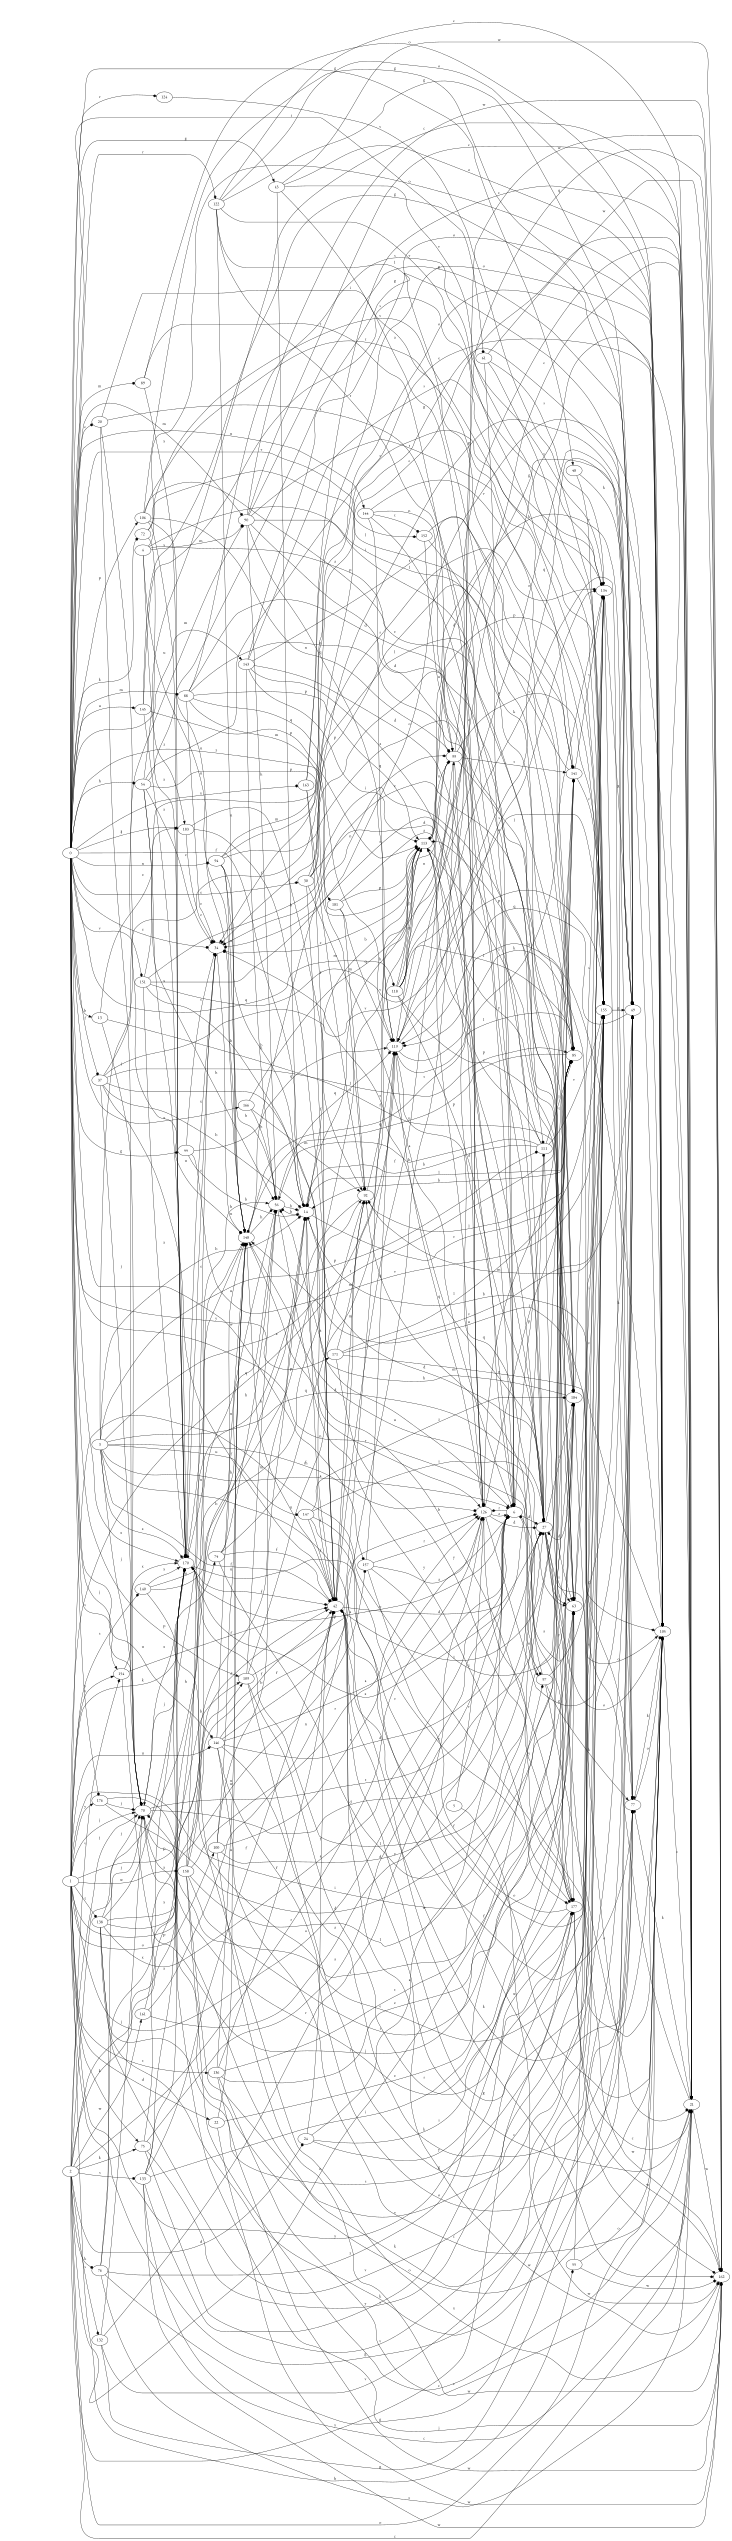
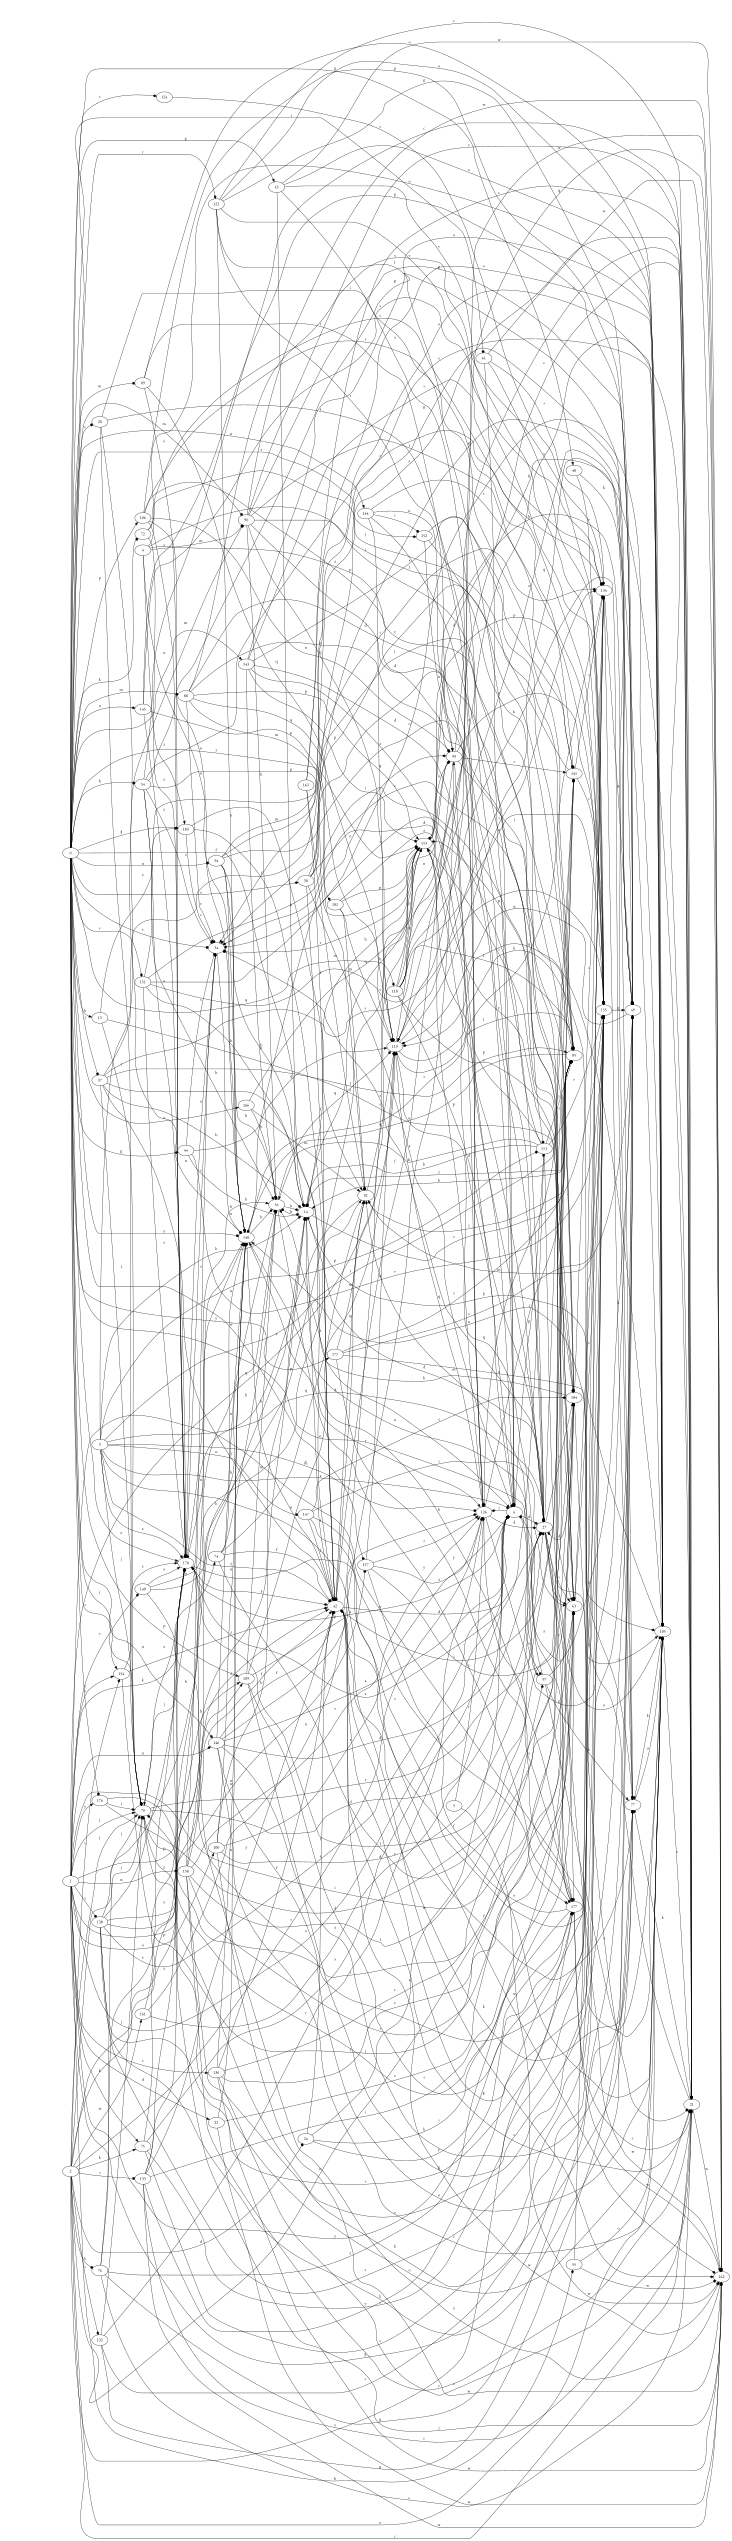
none -> (296, 702)
(174, 799) -> (81, 1115)
(498, 1516) -> none
